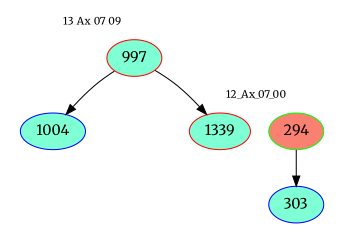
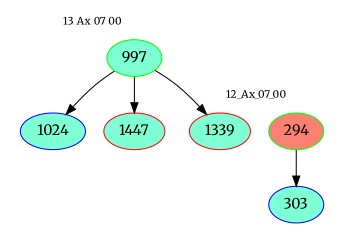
(93, 22) -> (93, 22)
(134, 58) -> (134, 58)
(53, 131) -> (53, 131)
none -> (134, 131)
